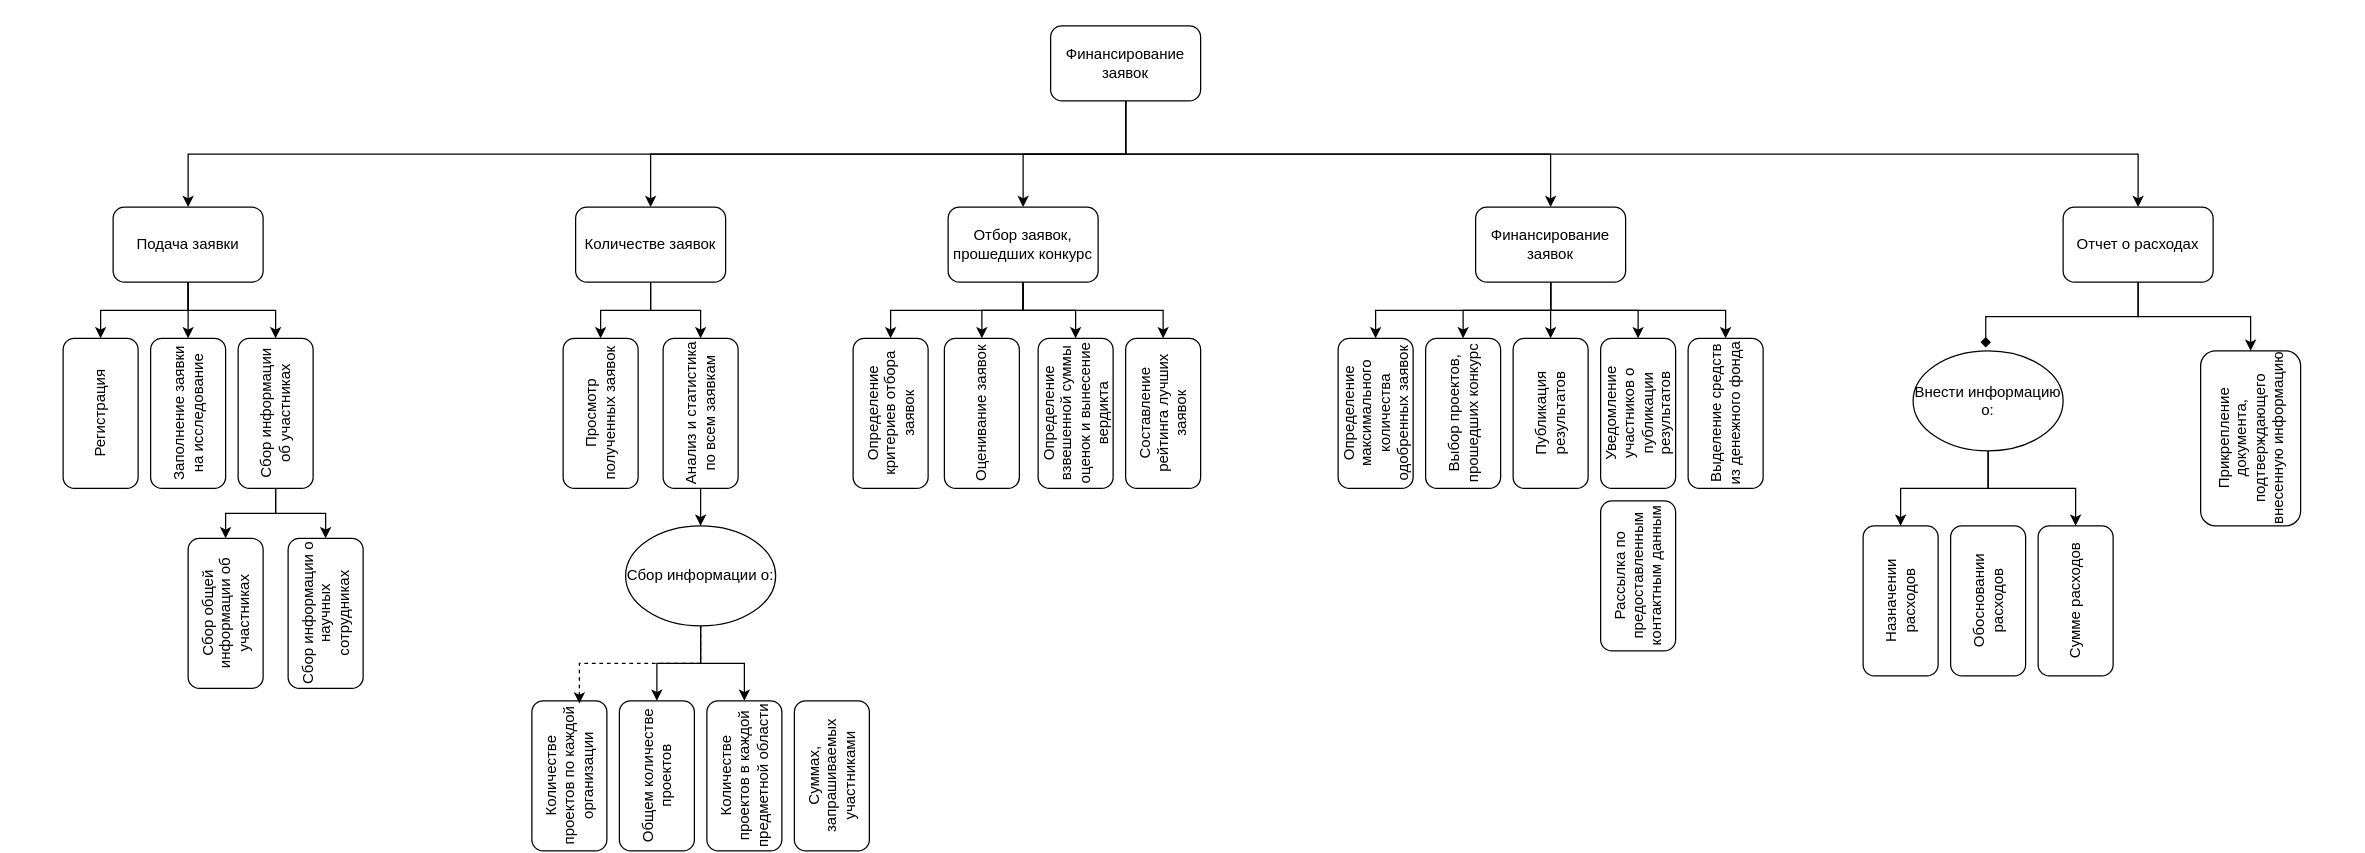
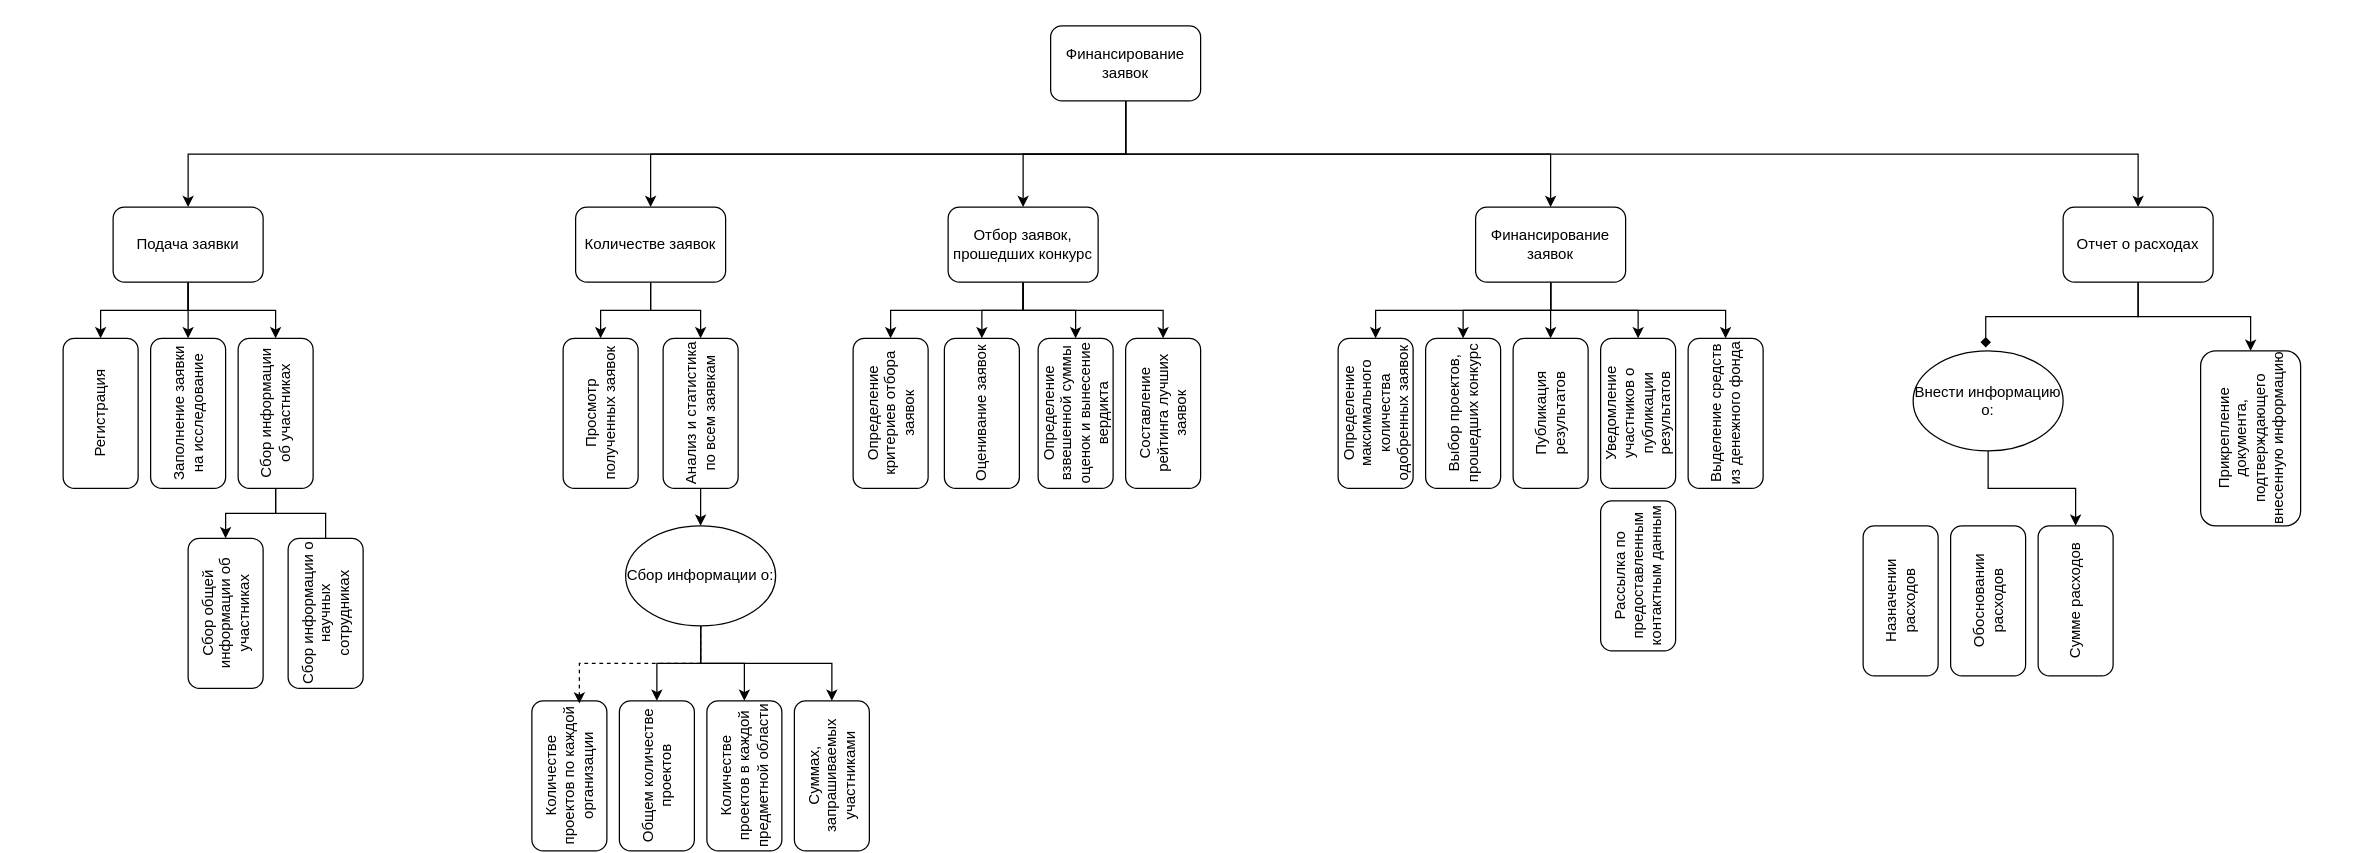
(1929, 488) -> none
(326, 528) -> (326, 531)
none -> (804, 663)
